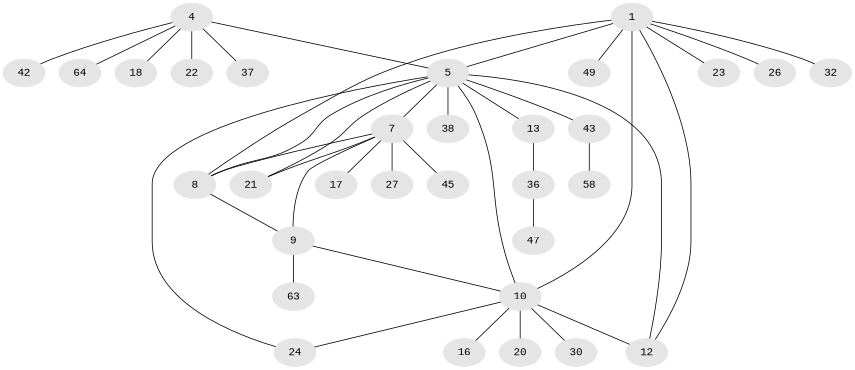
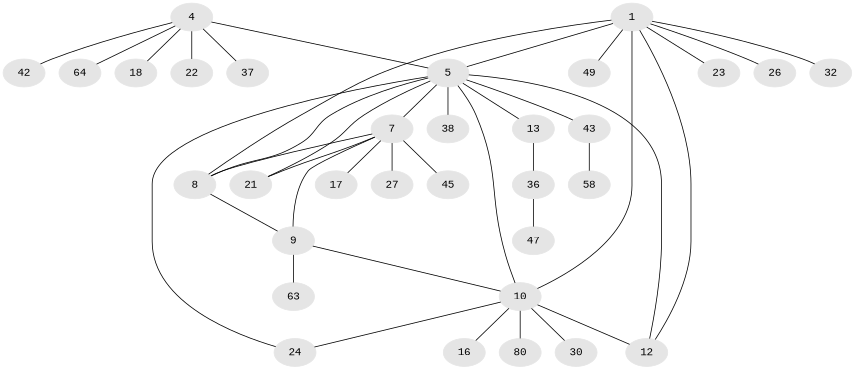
(520, 352) -> (520, 352)
